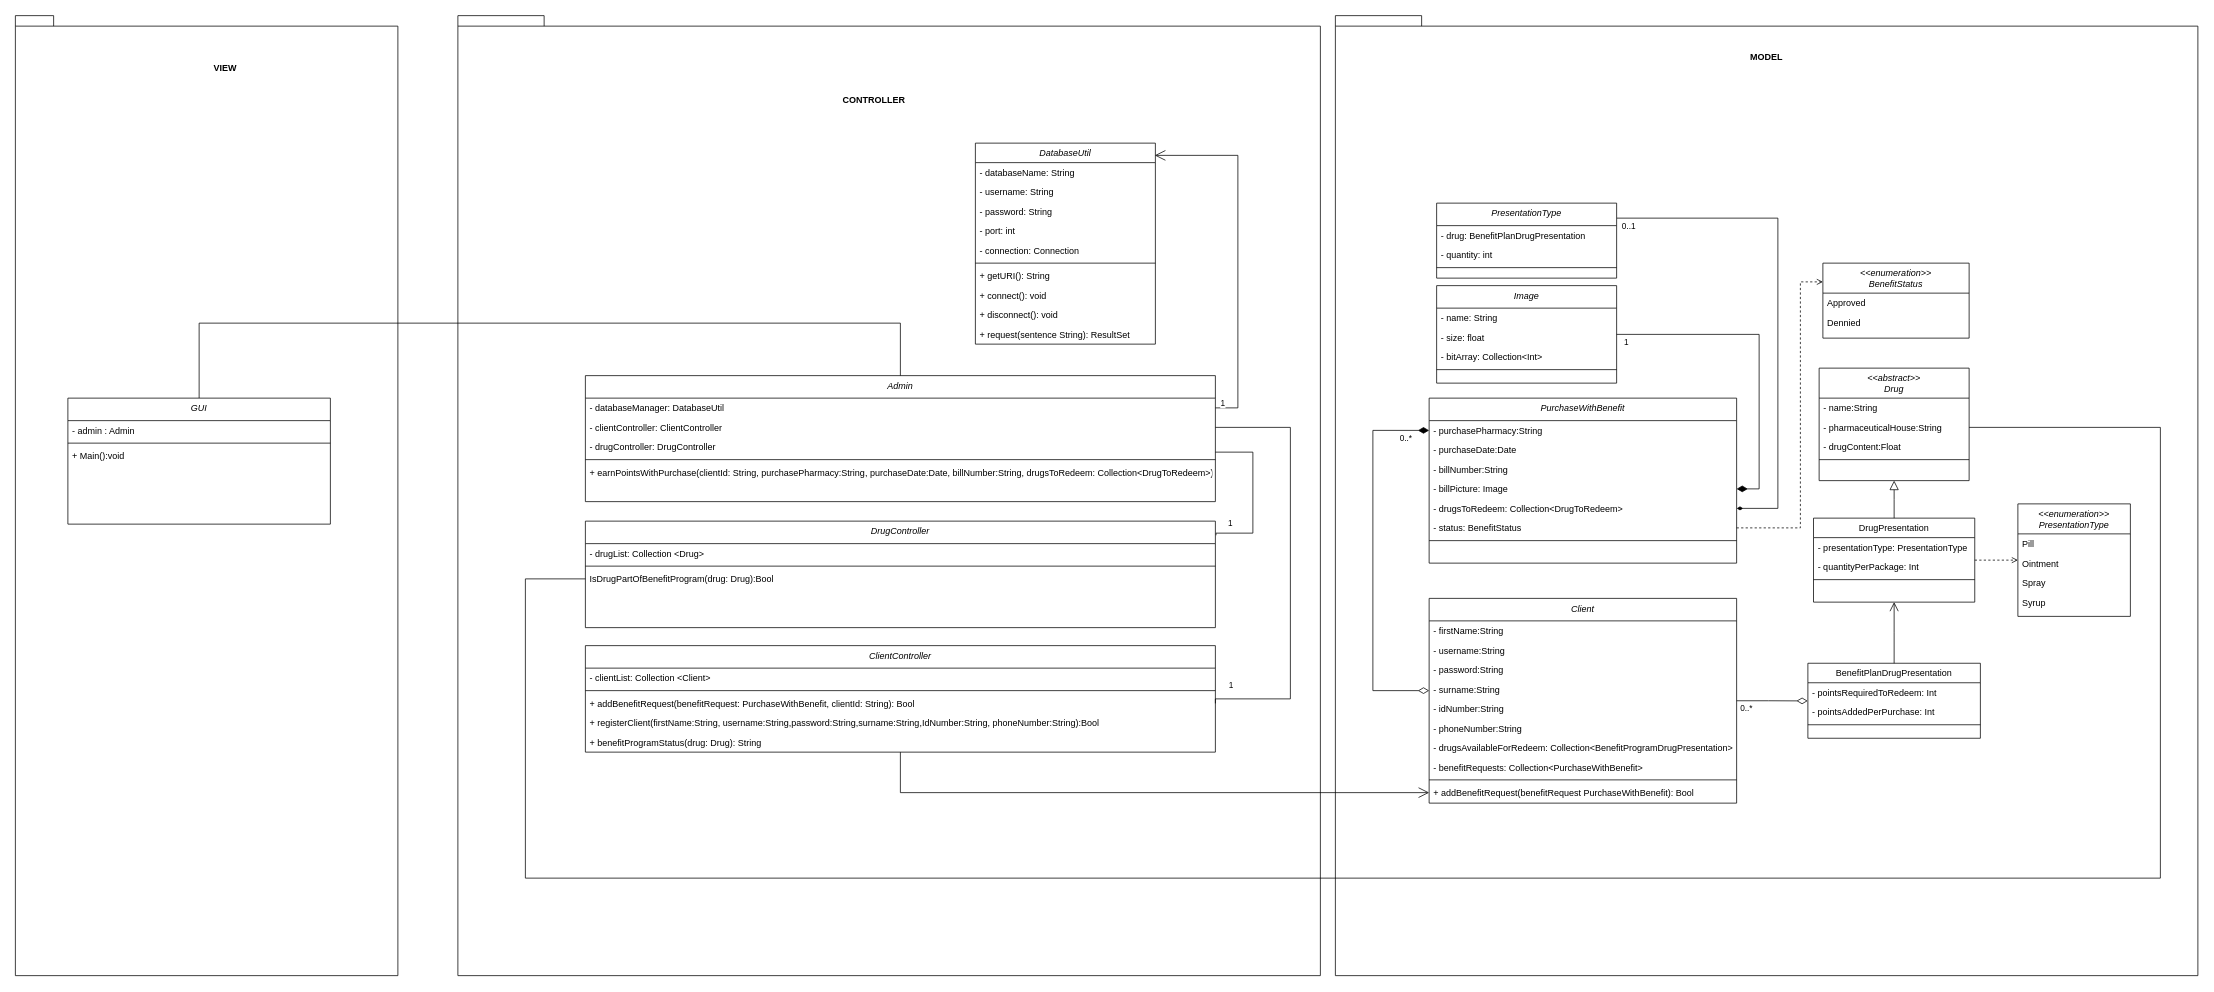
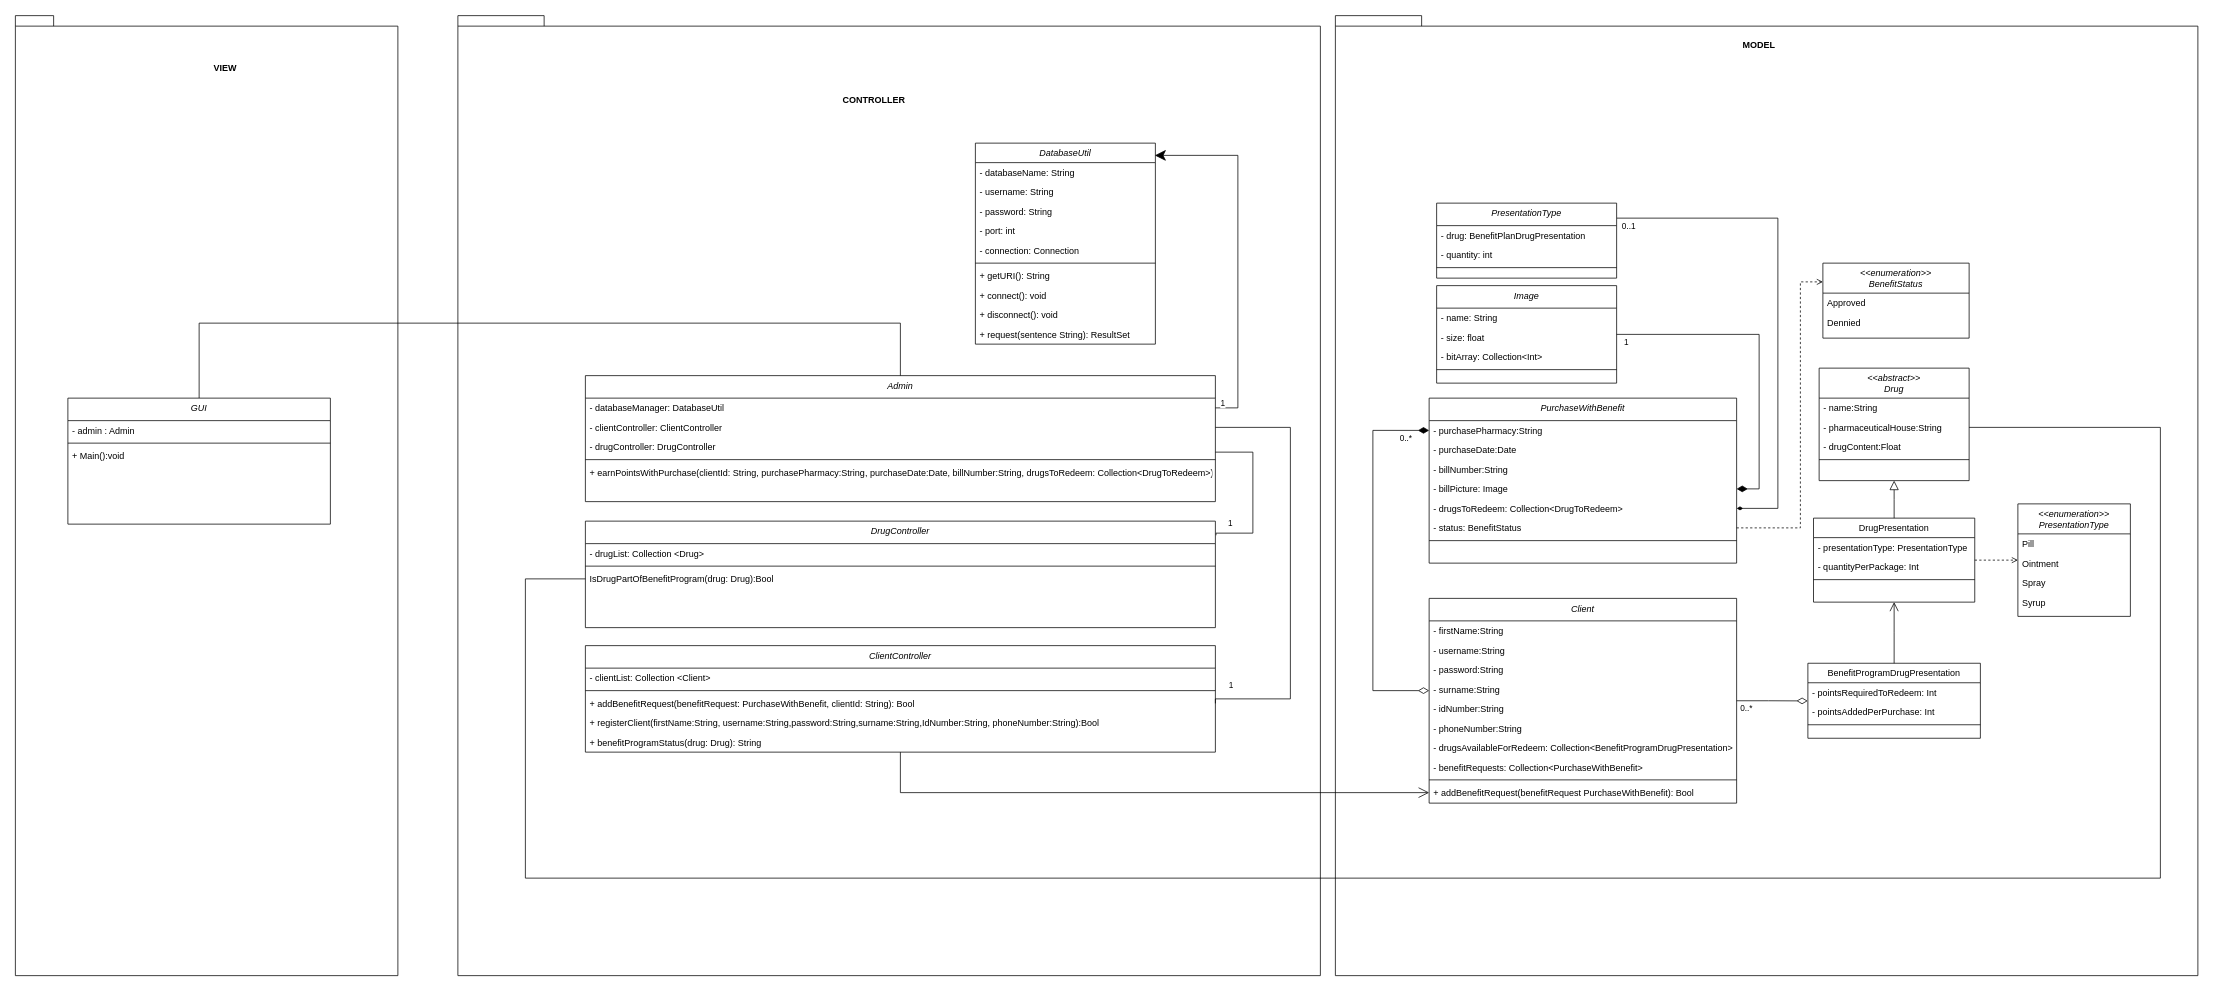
(1767, 57) -> (1759, 45)
(1161, 155) -> (1164, 155)
(1894, 673) -> (1894, 673)
